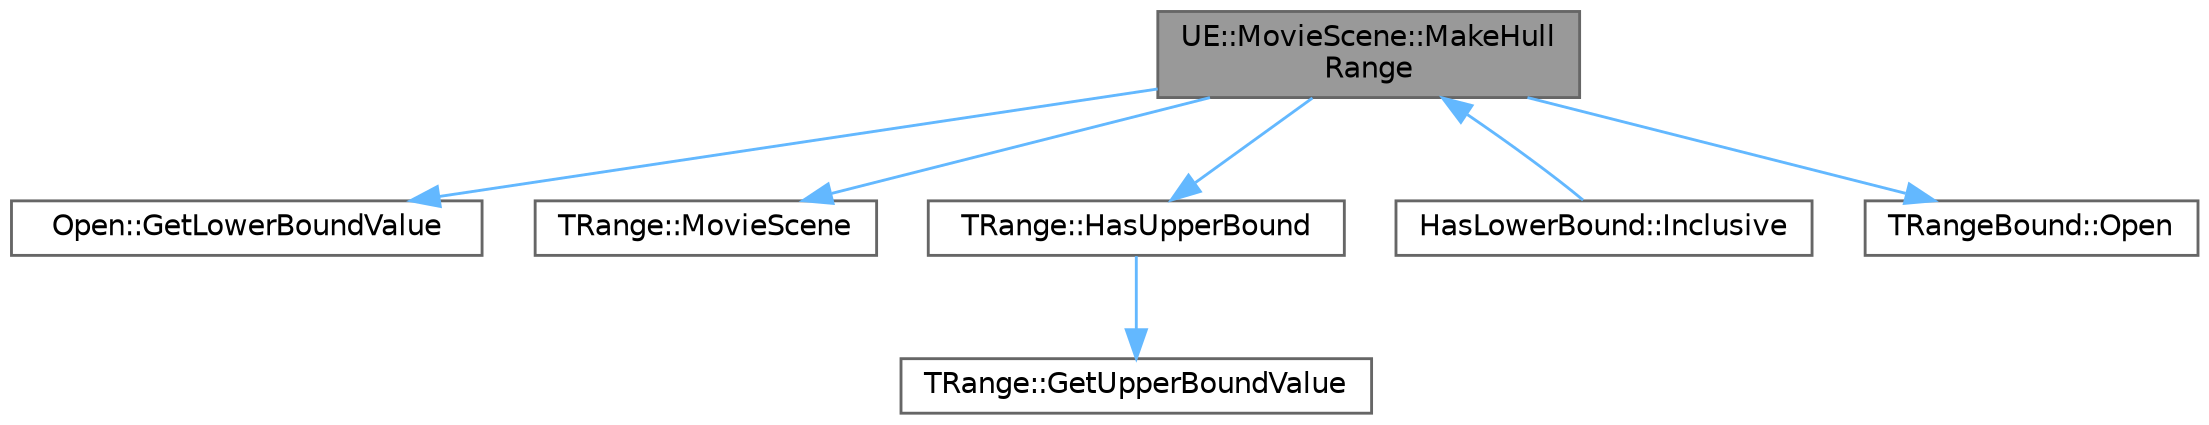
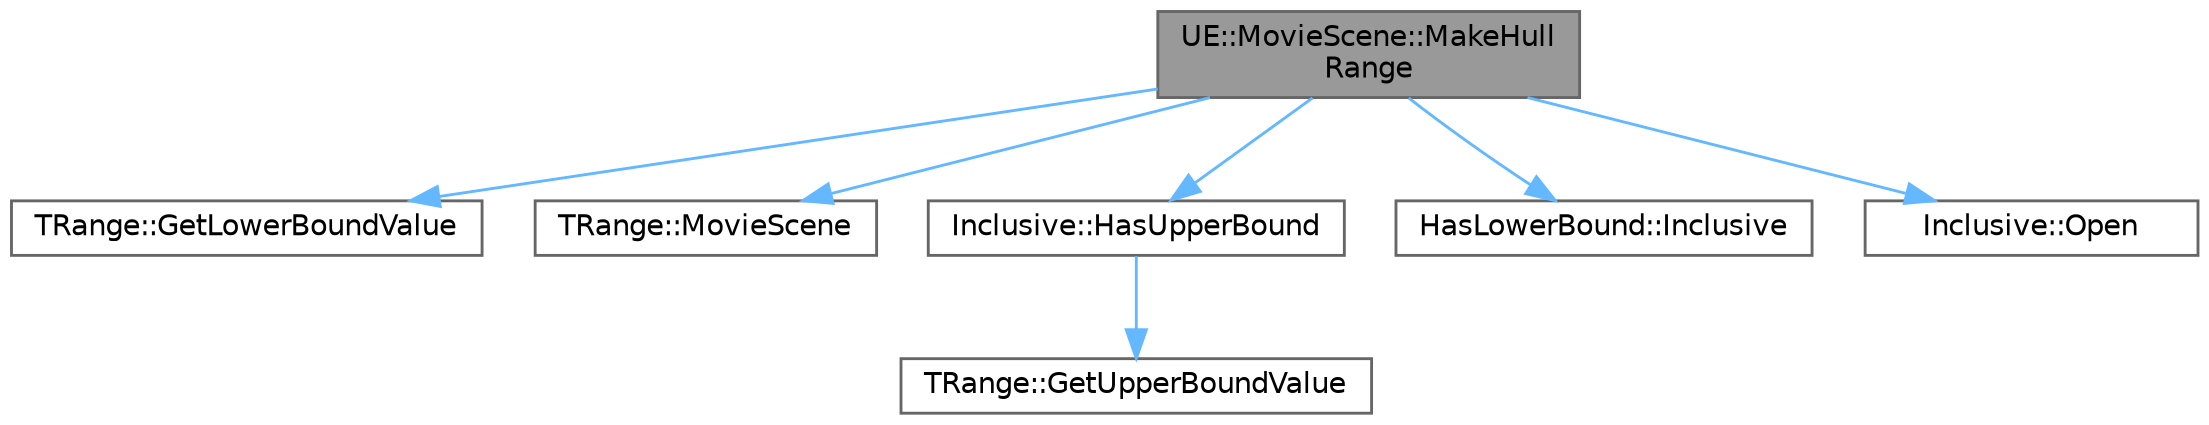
(1526, 156) -> (1469, 142)
(247, 228) -> (247, 228)
(1136, 228) -> (1136, 228)
(2032, 228) -> (2032, 228)
